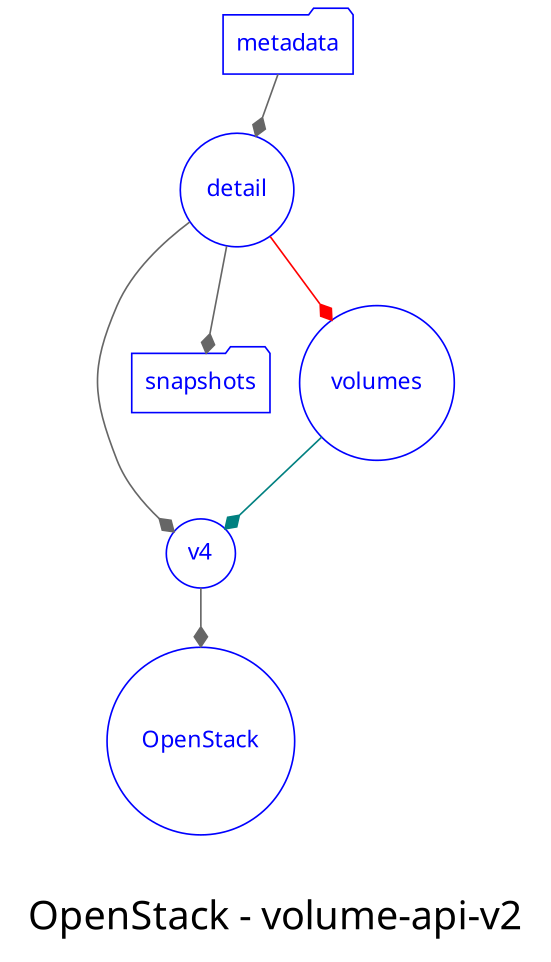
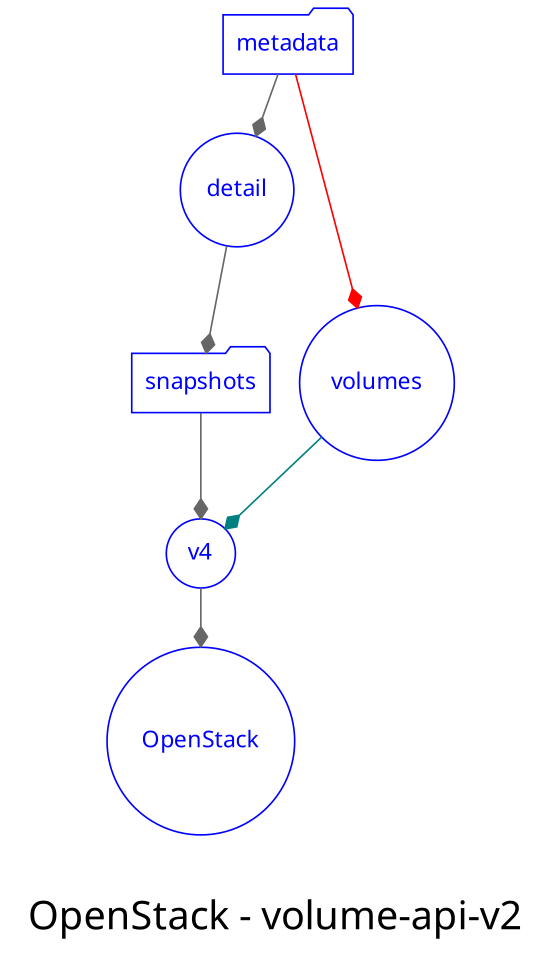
(295, 270) -> (324, 181)
(99, 363) -> (201, 456)
